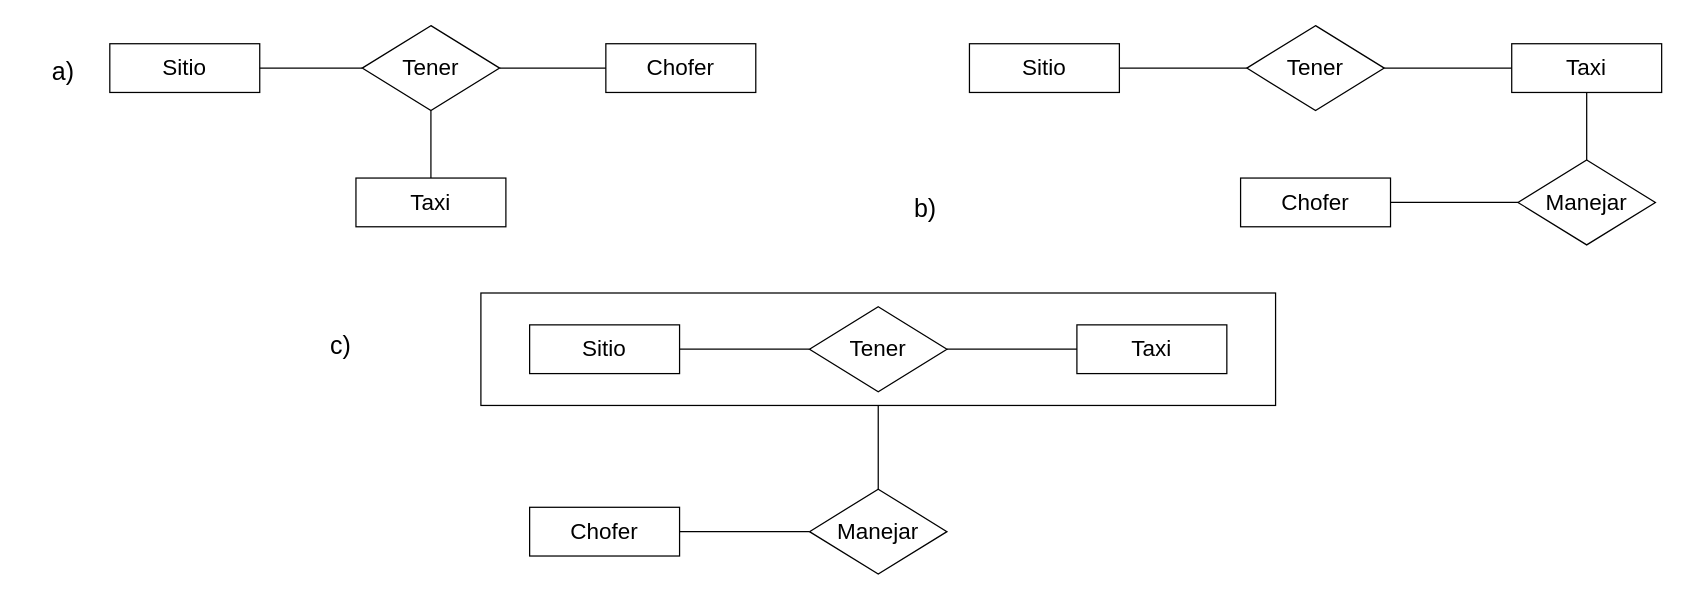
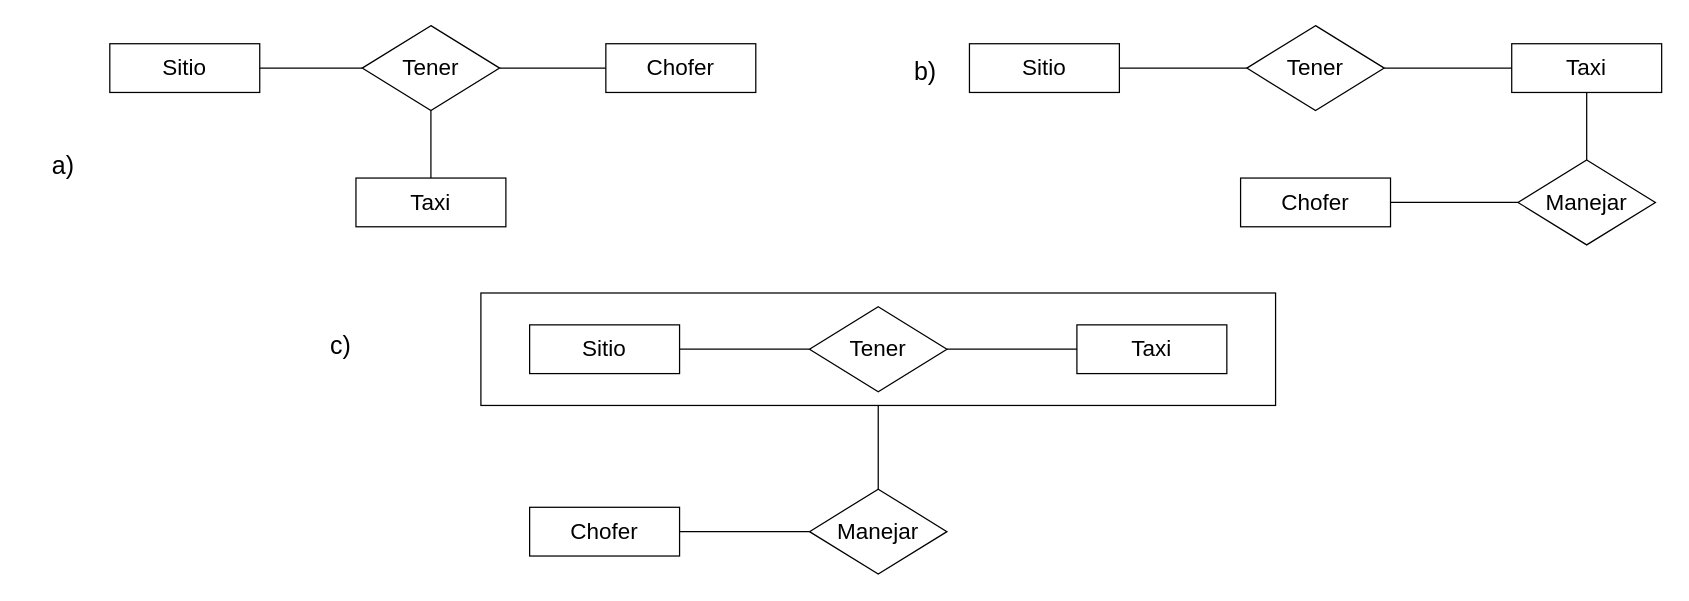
(63, 71) -> (63, 164)
(926, 208) -> (926, 71)
